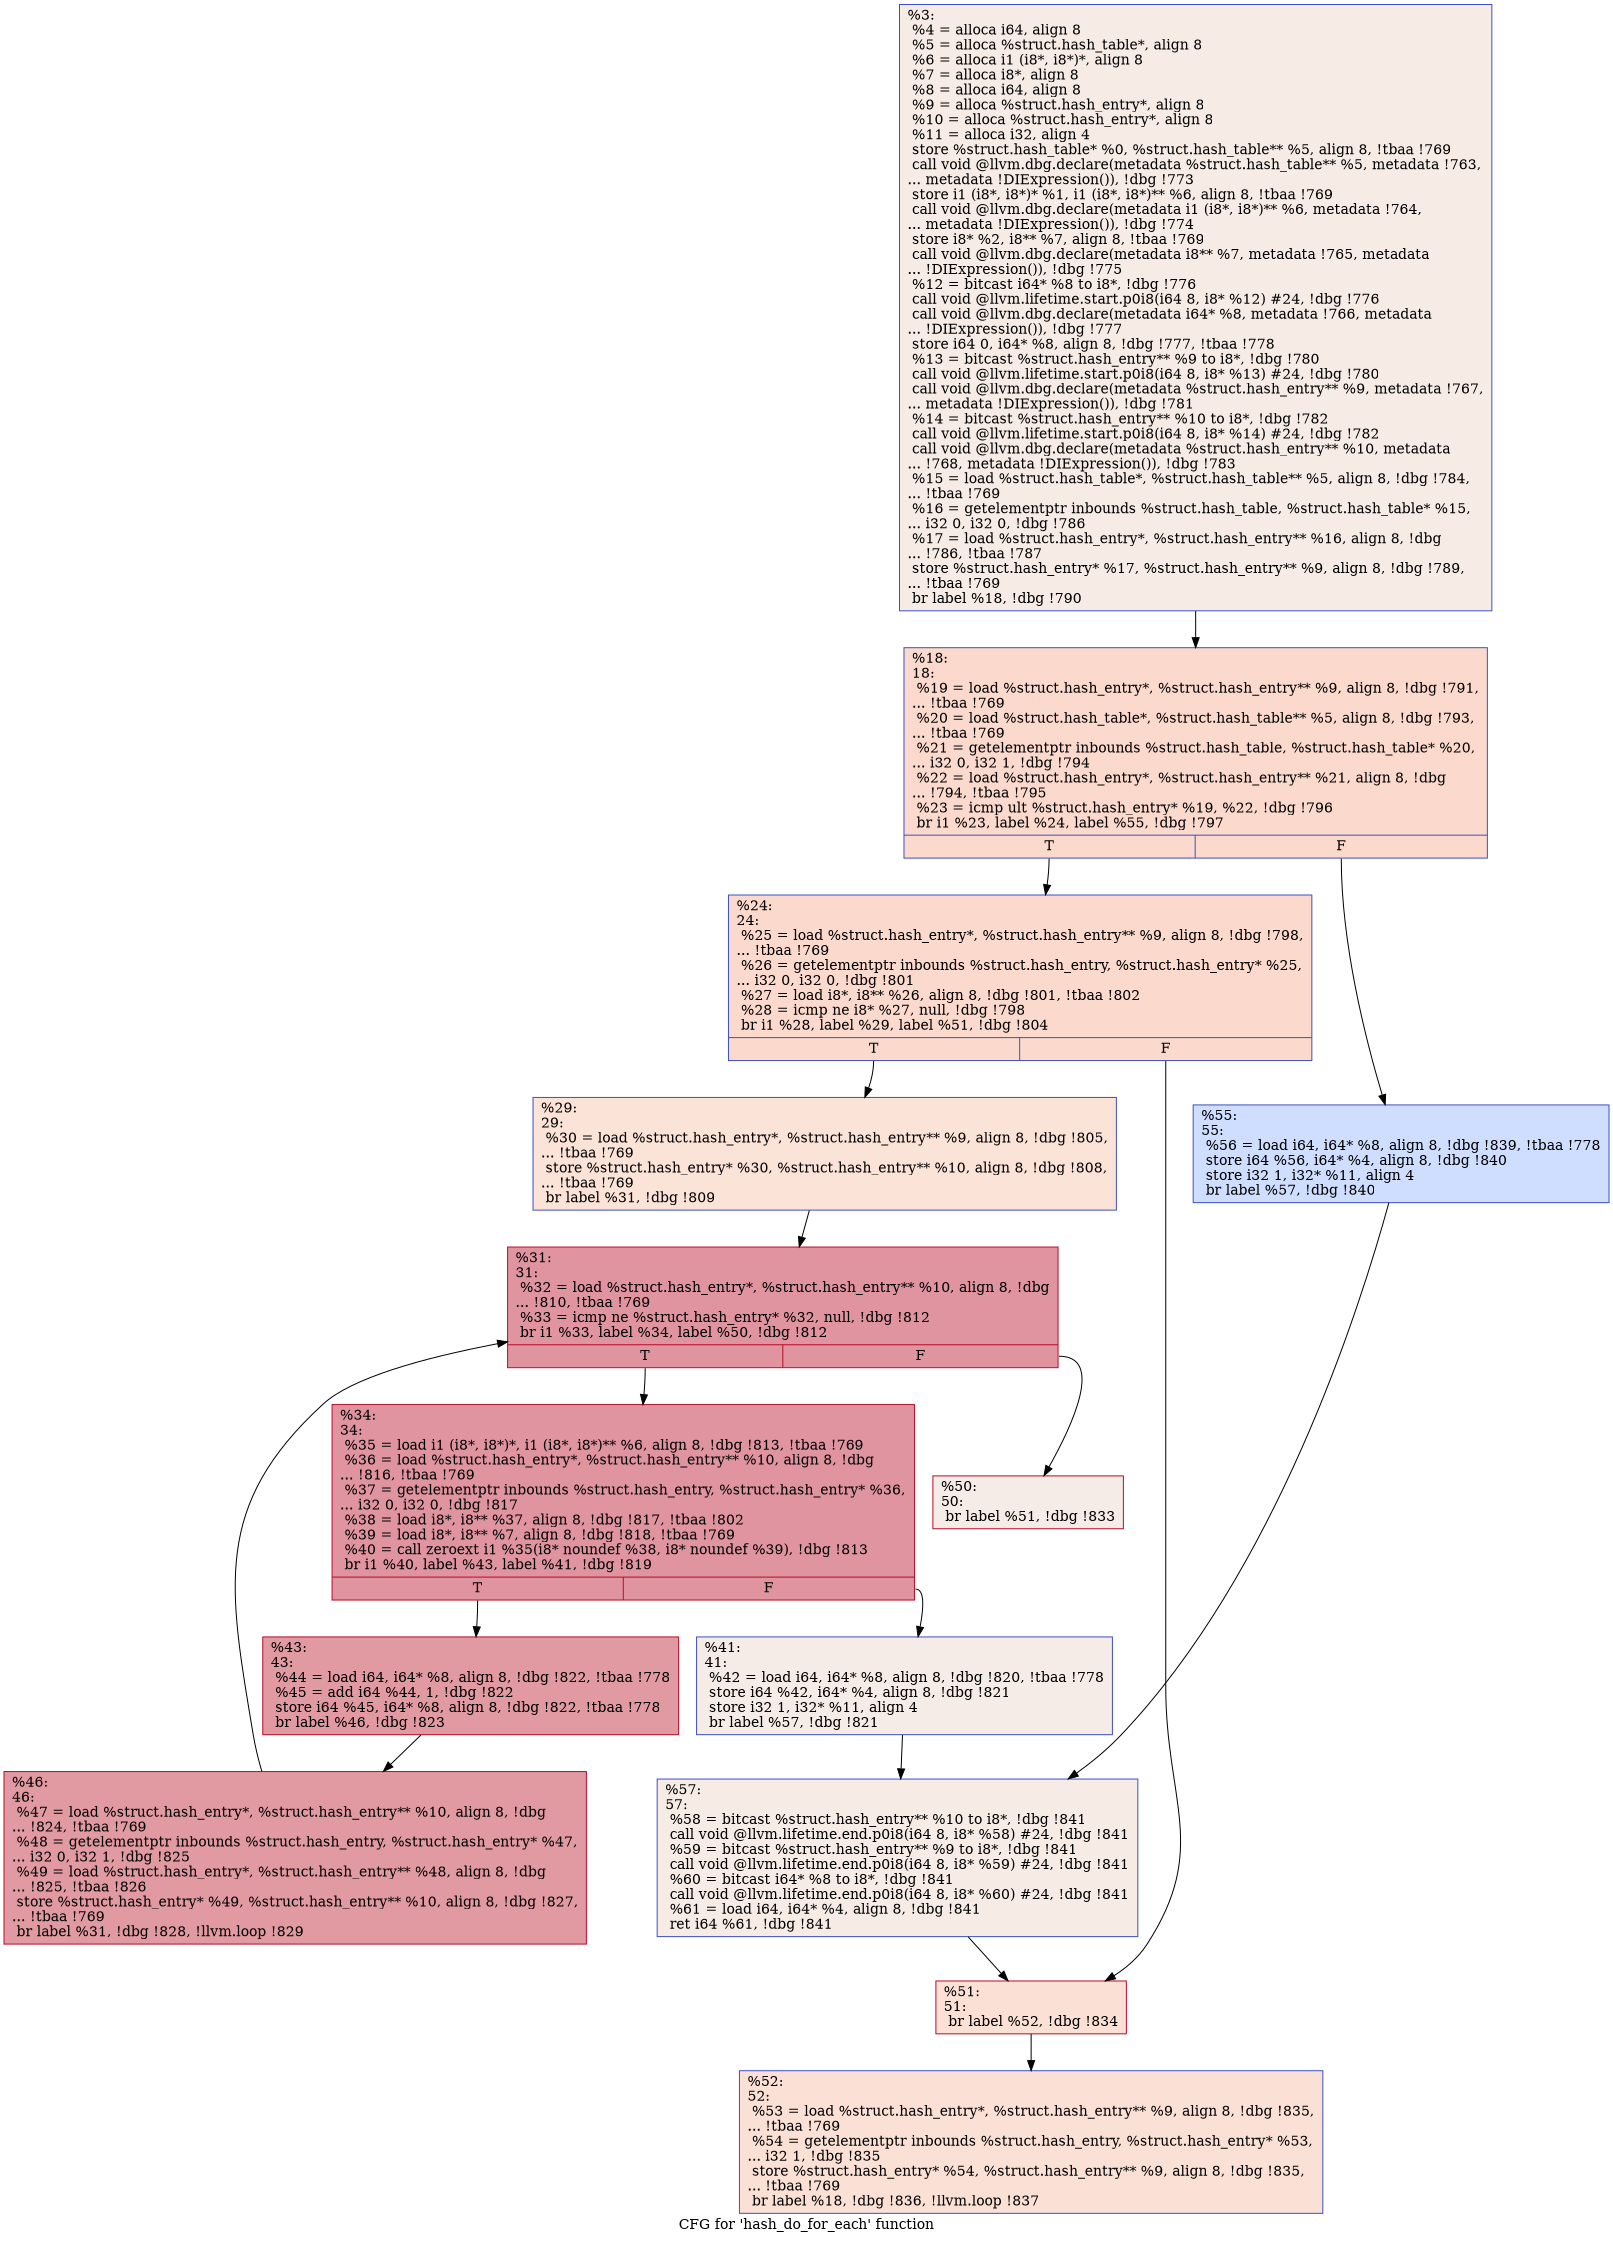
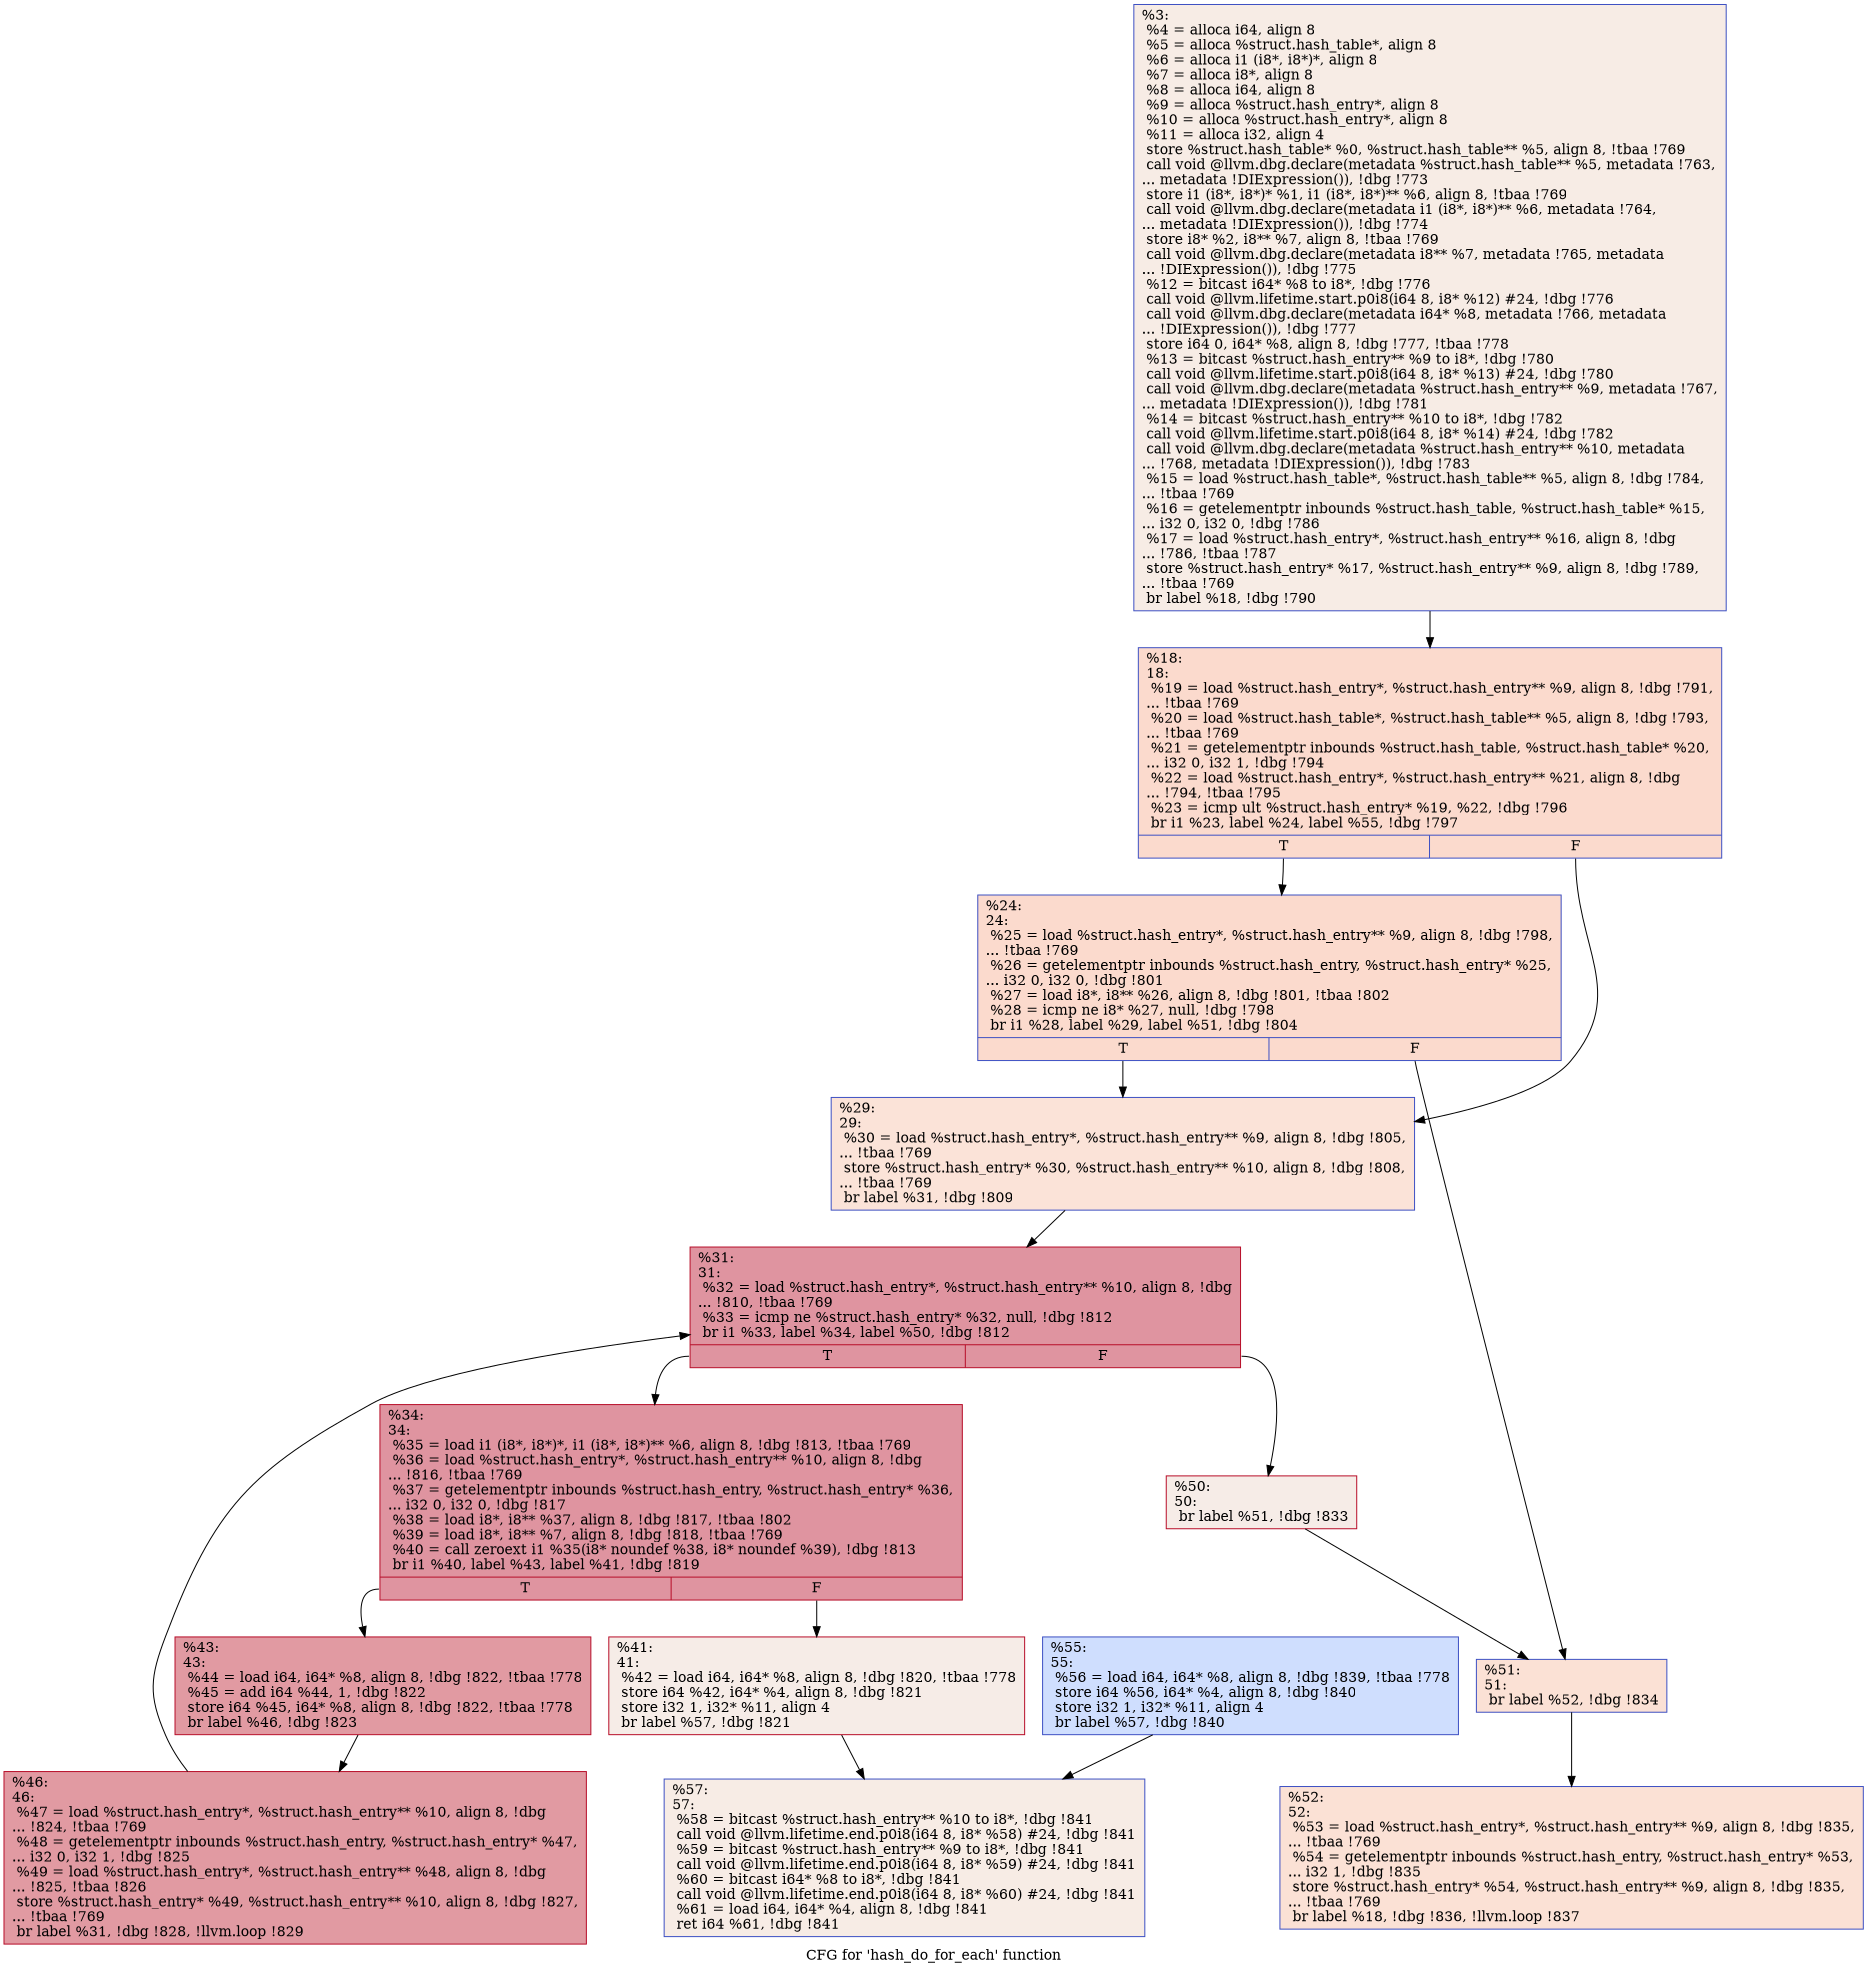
(1354, 978) -> (1585, 1040)
(904, 1686) -> (817, 1686)
(985, 1955) -> (1412, 1591)
(1031, 2007) -> (1572, 1686)
